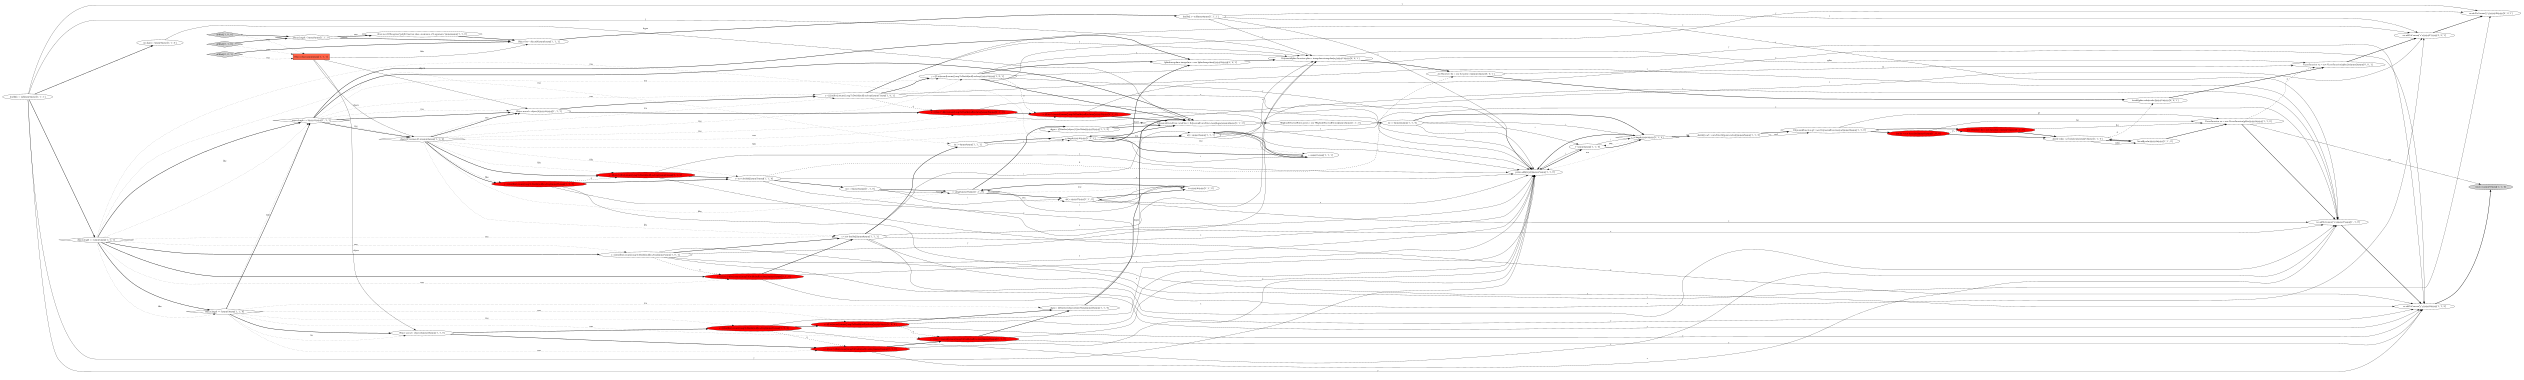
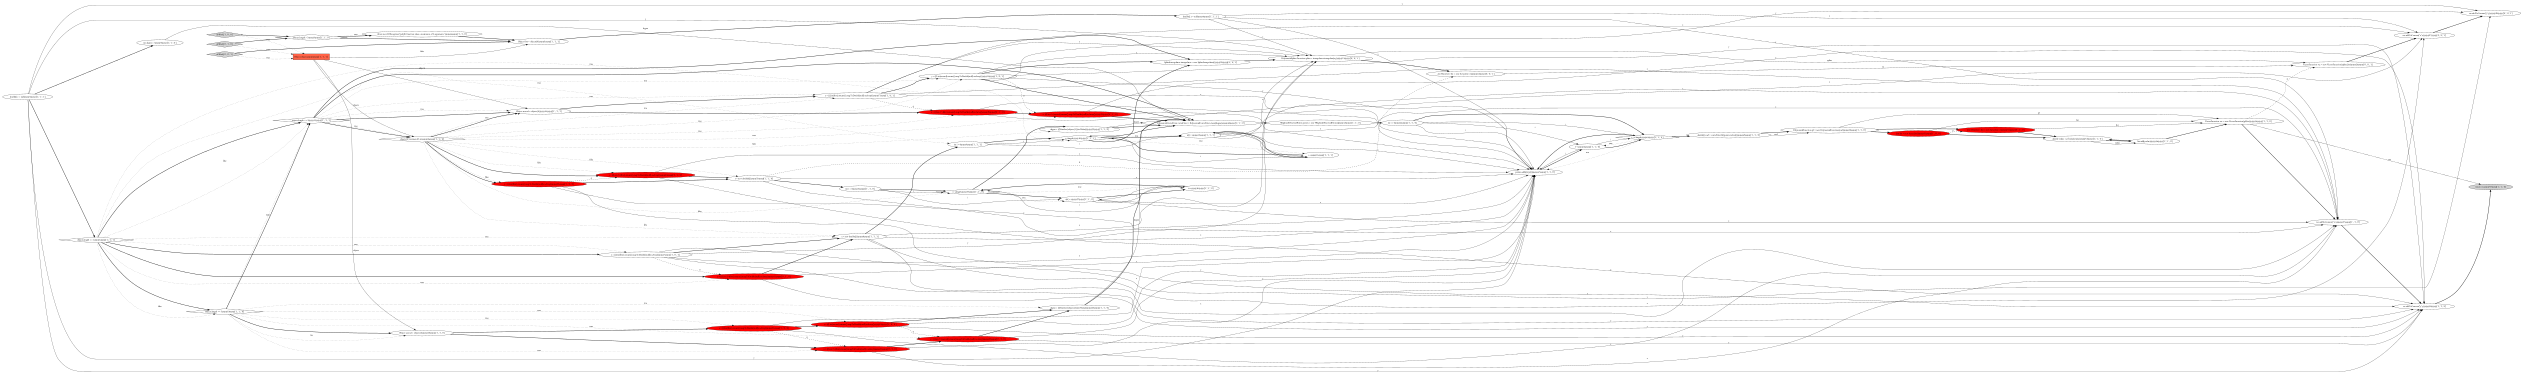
(2155, 100) -> none
(1026, 175) -> (1084, 149)
